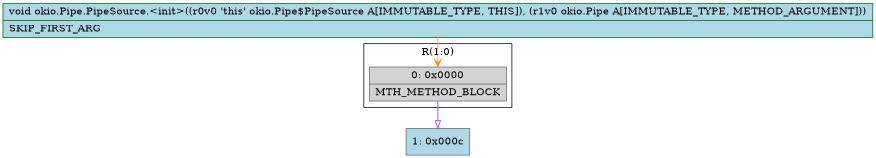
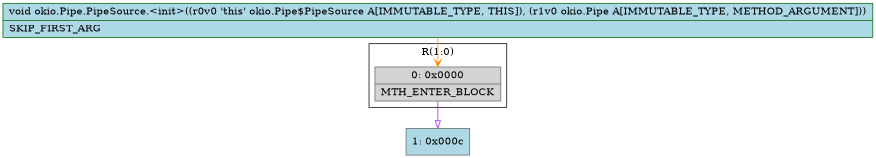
(438, 92) -> (438, 92)
